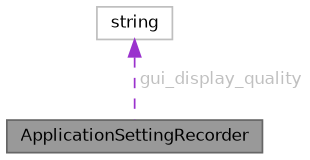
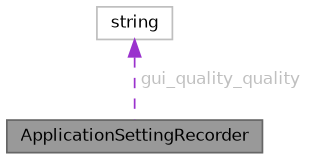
(219, 80) -> (219, 80)
